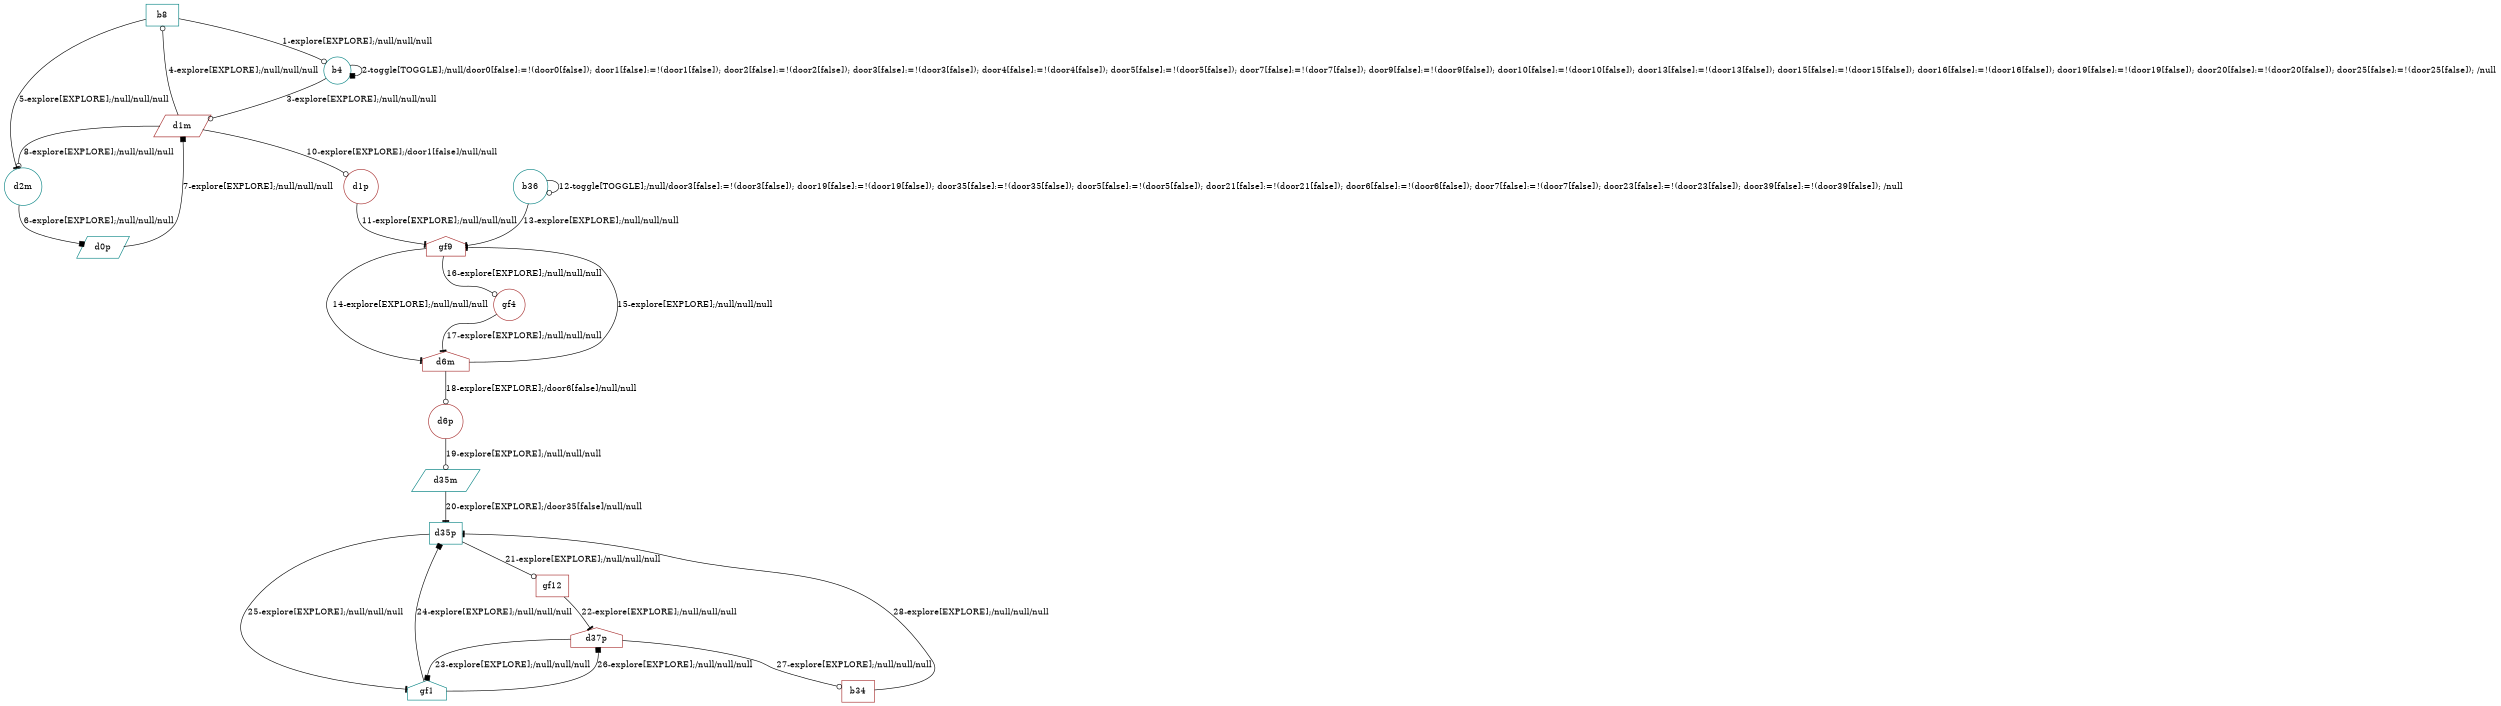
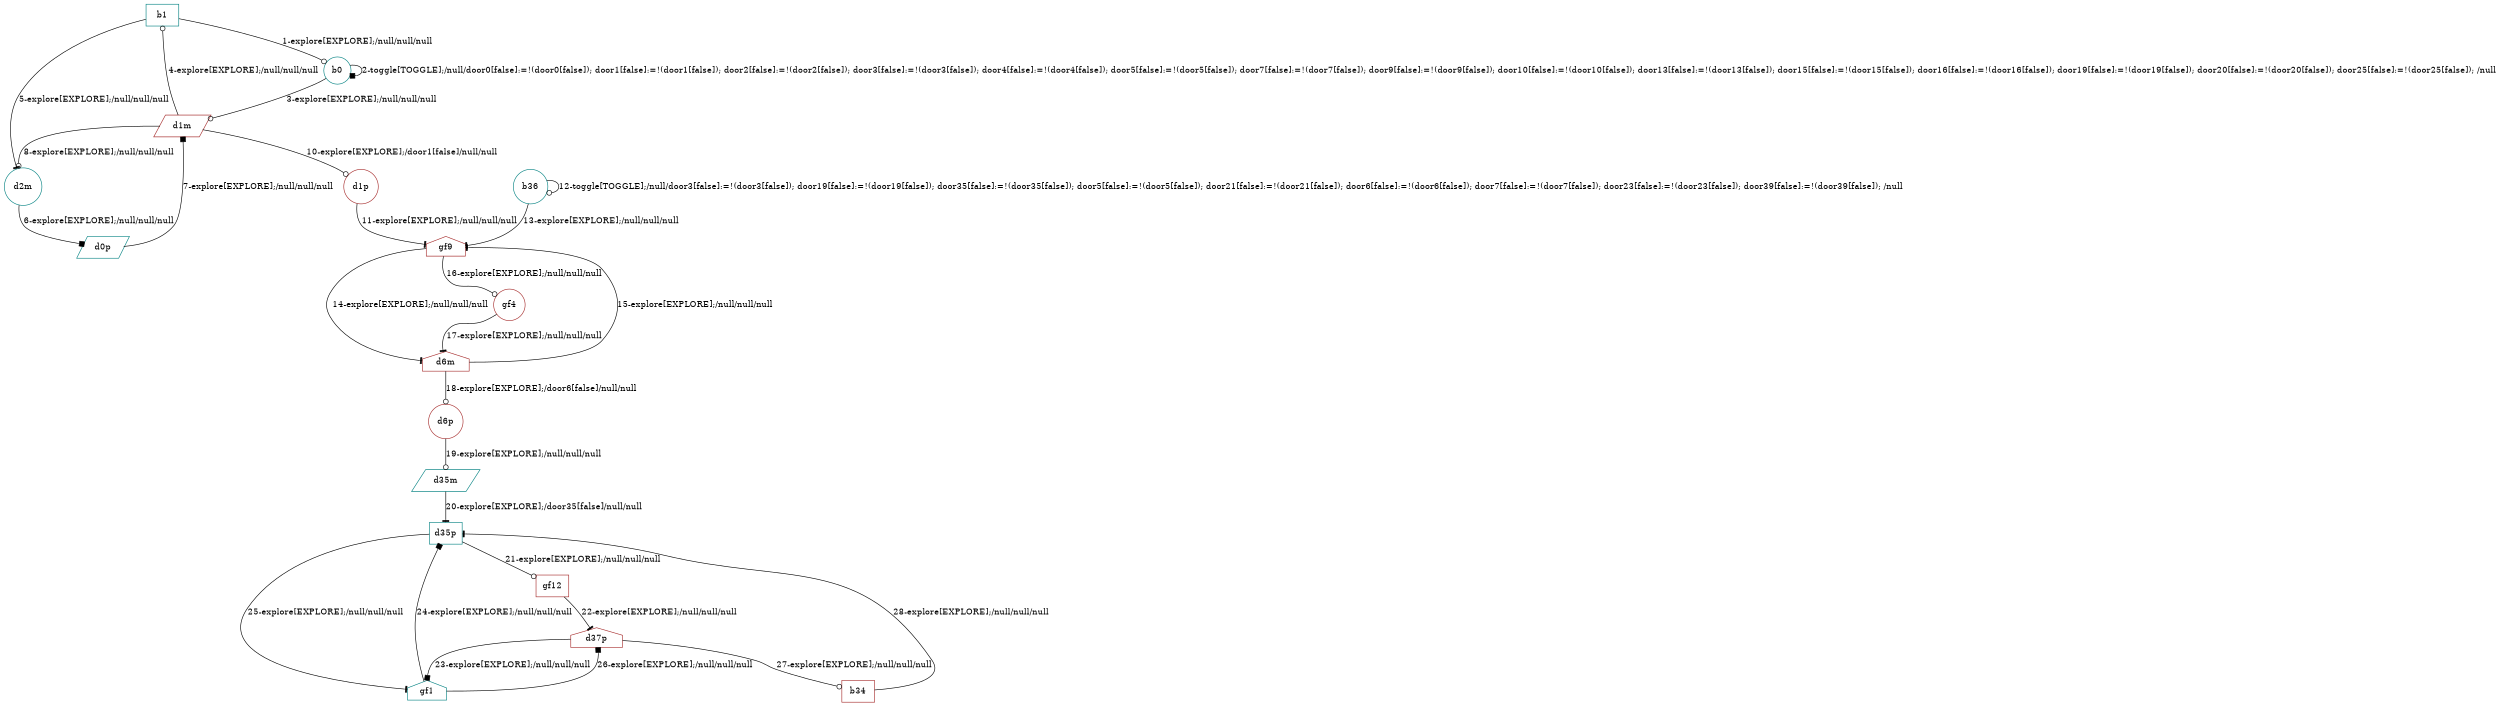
(162, 15) -> (162, 15)
(337, 71) -> (337, 71)
